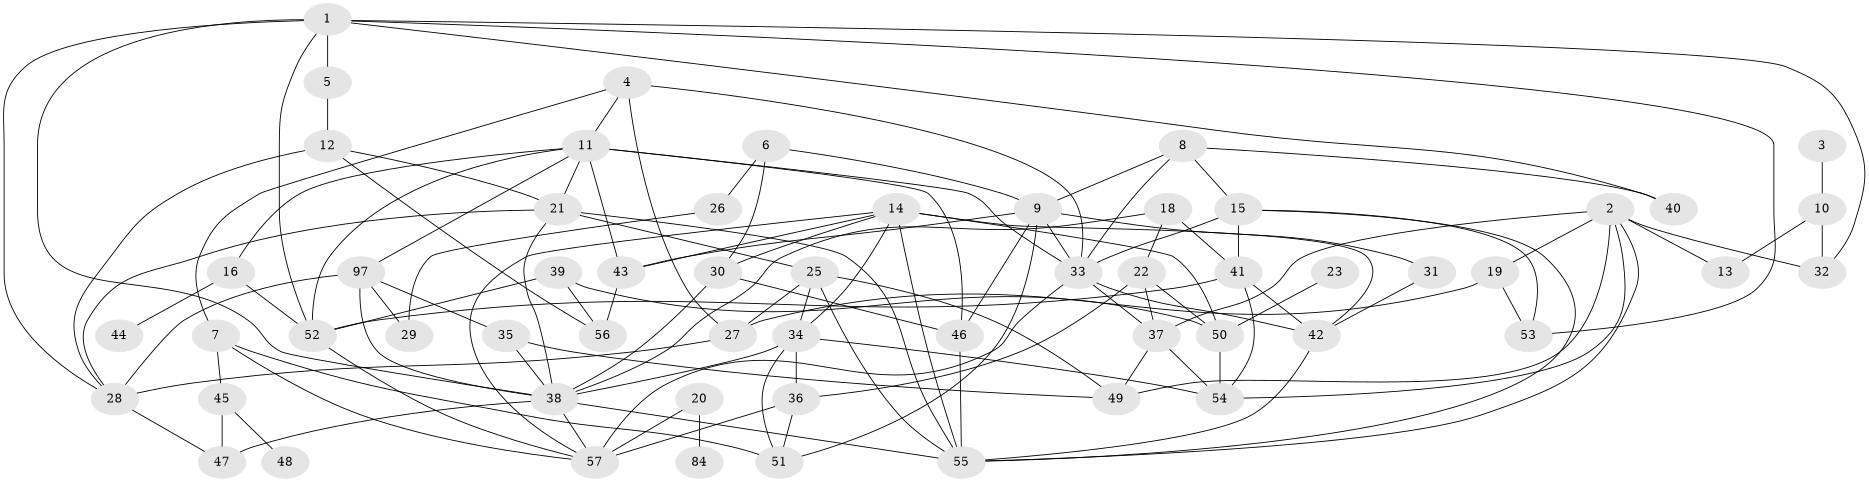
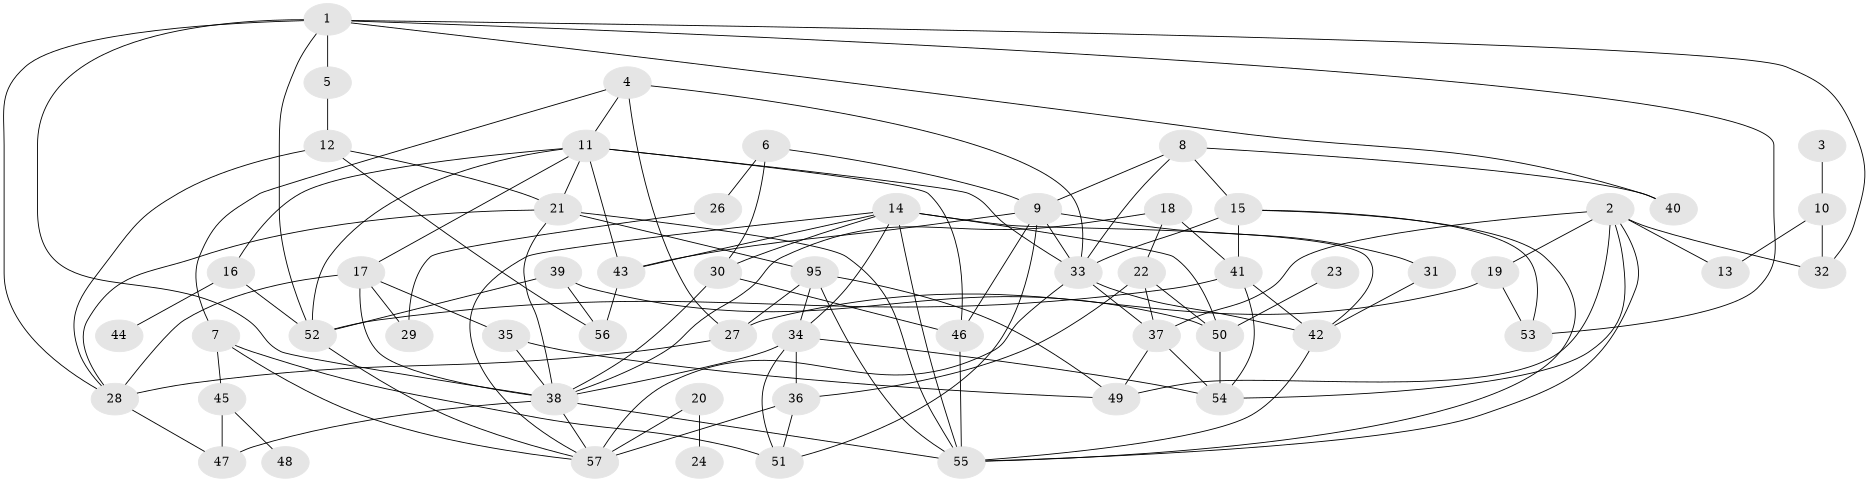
(361, 273) -> (361, 273)
(815, 273) -> (815, 273)
(700, 462) -> (700, 462)
